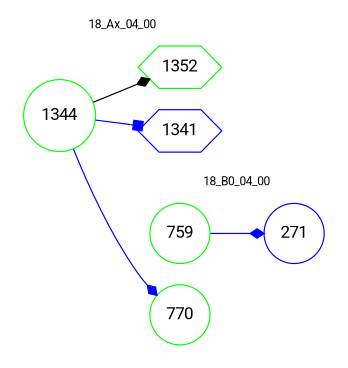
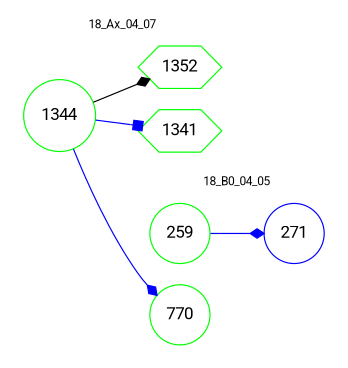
(123, 25) -> (123, 25)
(180, 131) -> (180, 131)
(237, 182) -> (237, 182)
(180, 233) -> (180, 233)
